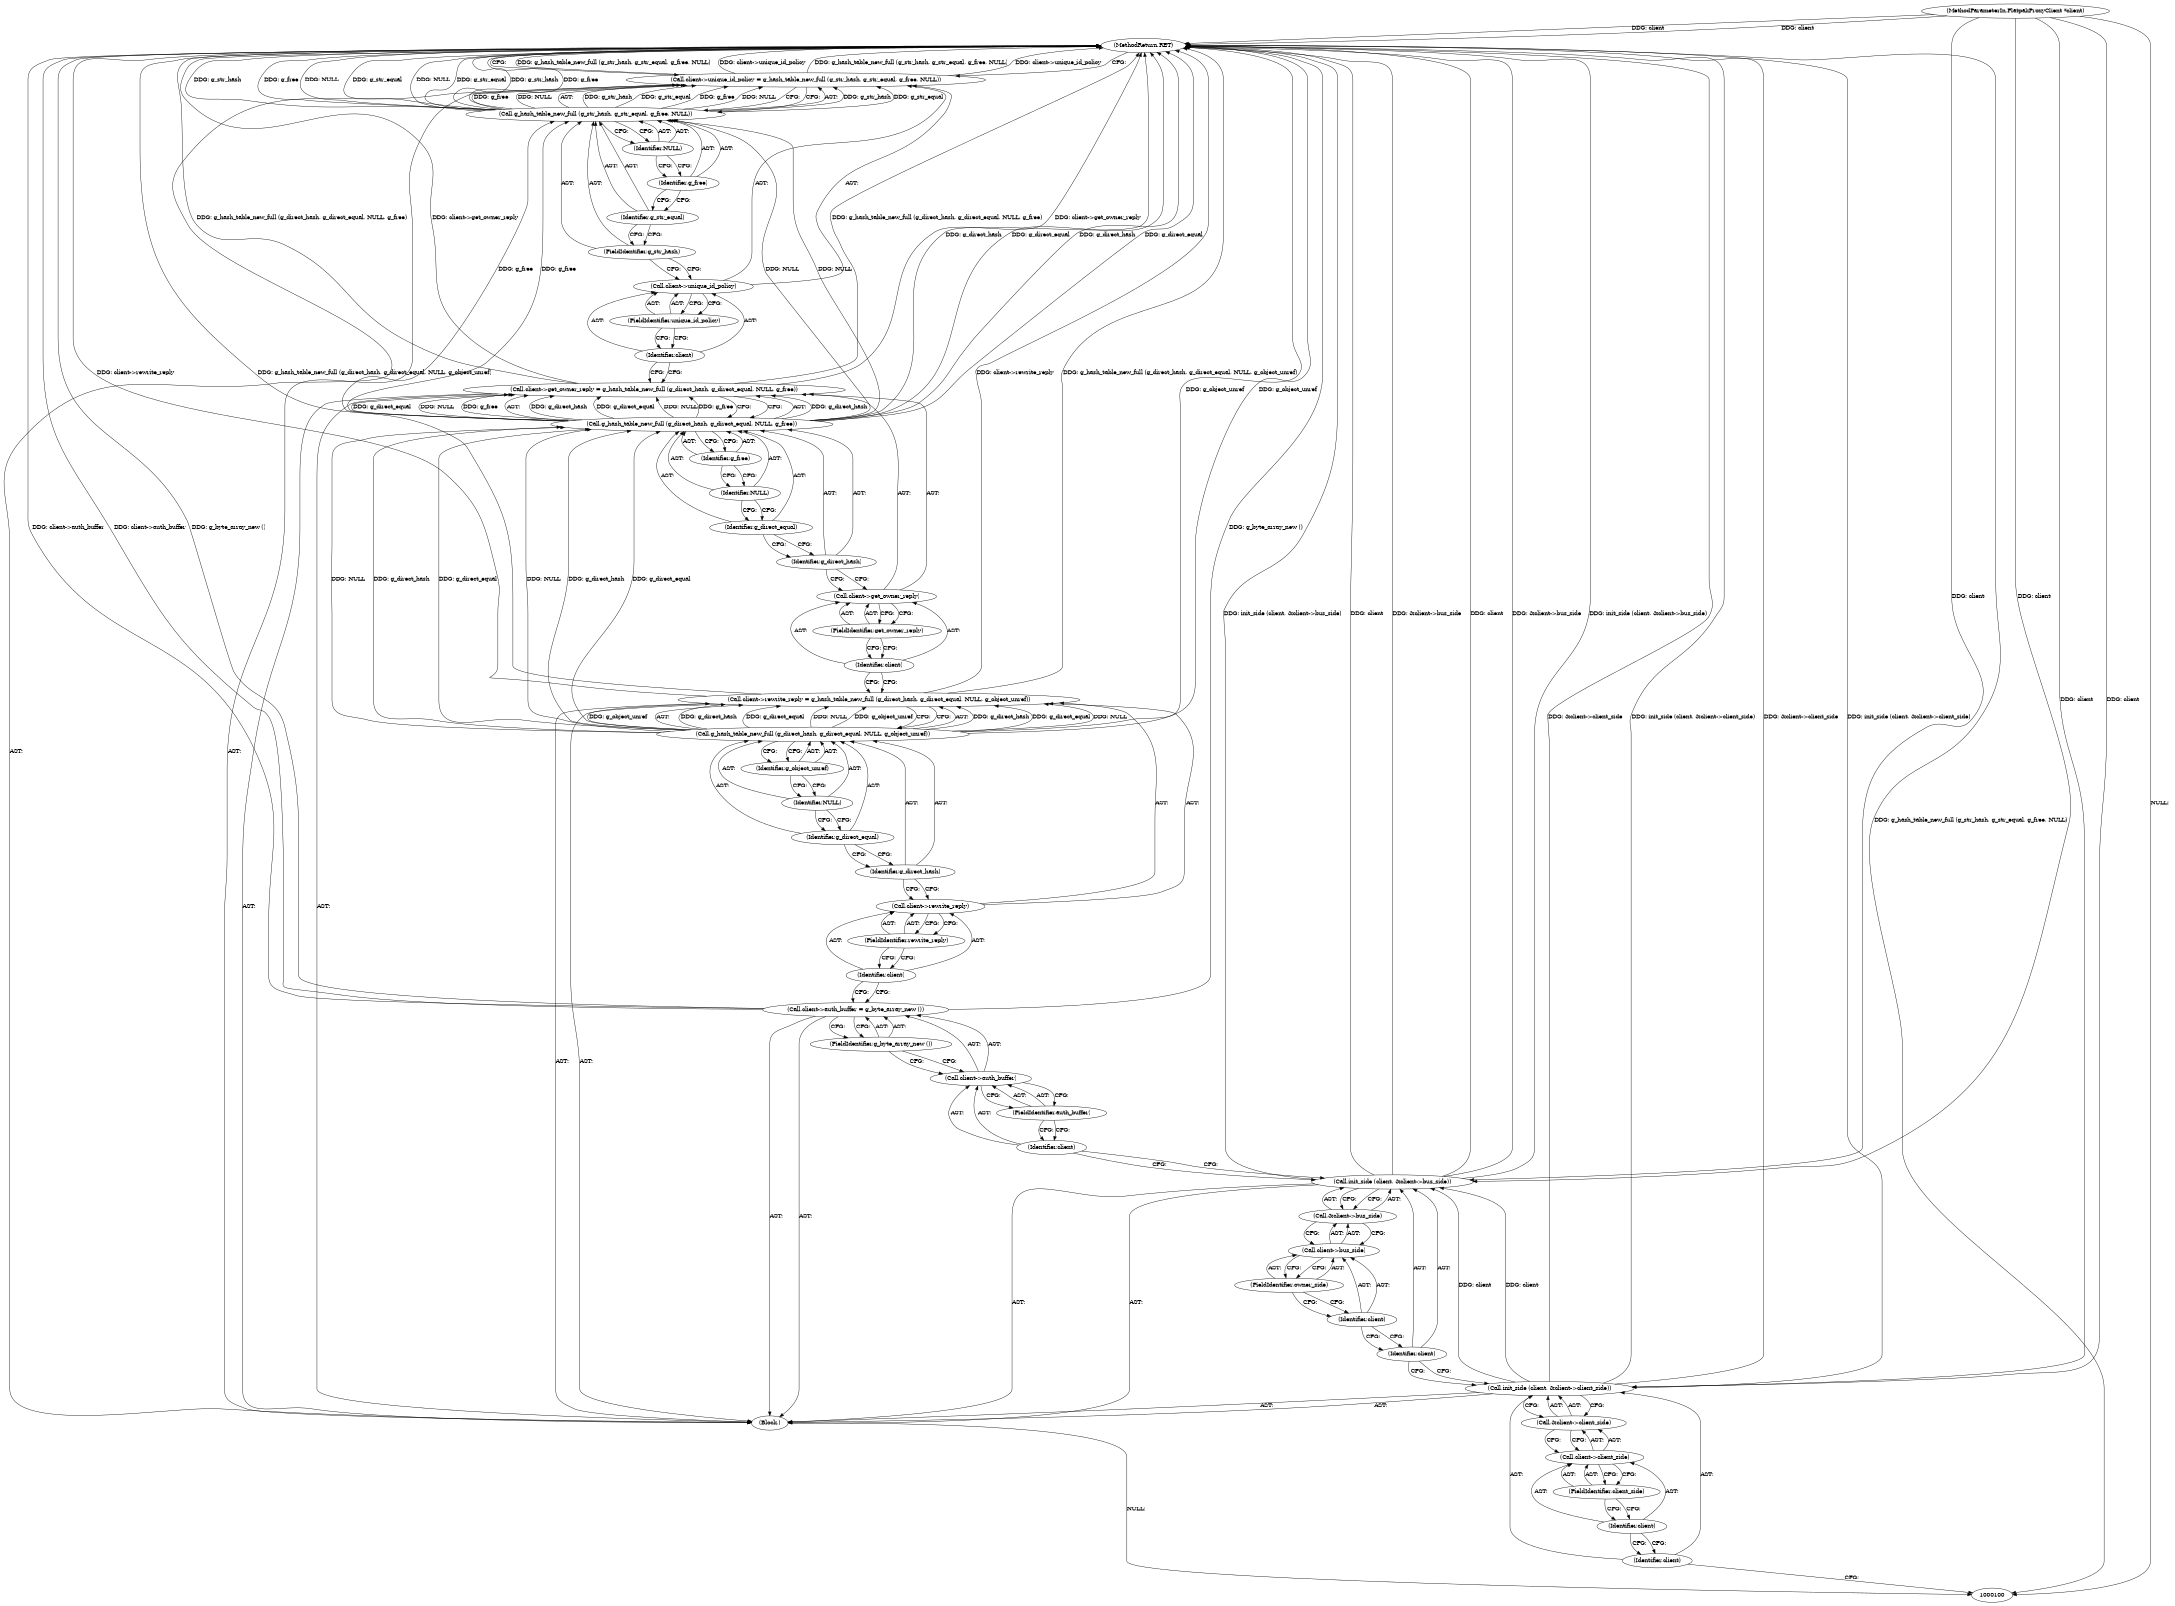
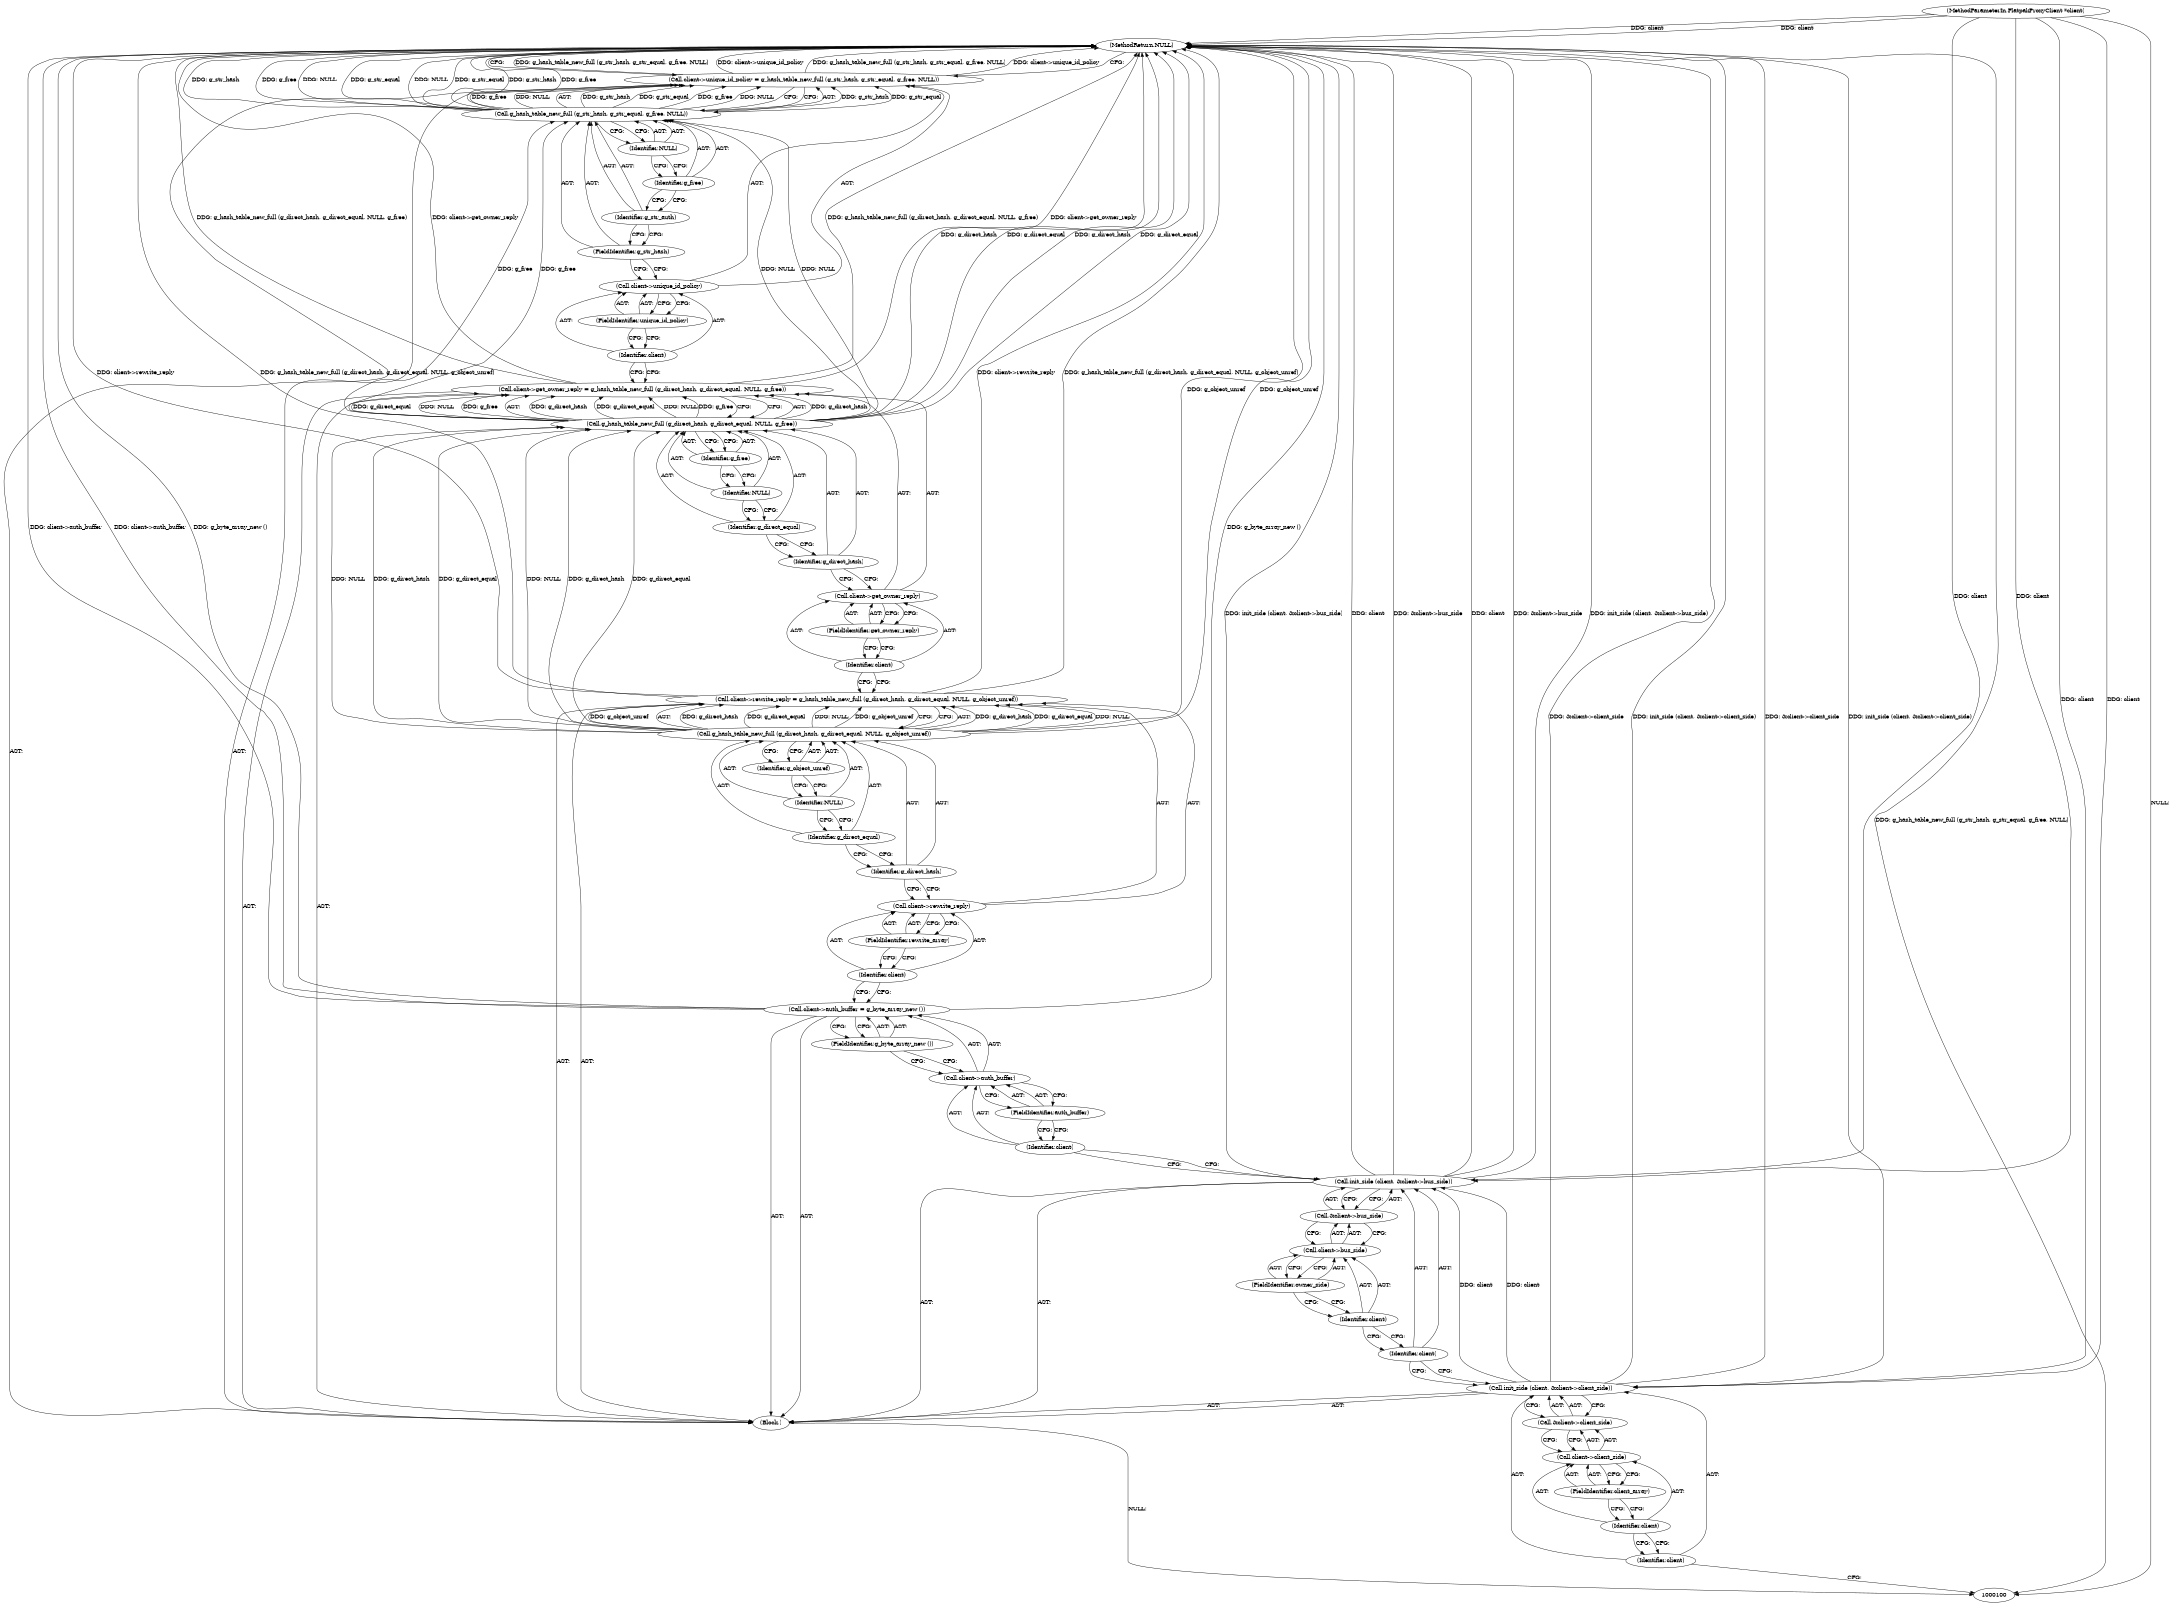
(1143, 46) -> (1141, 46)
(653, 218) -> (645, 218)
(906, 941) -> (908, 941)
(1607, 1492) -> (1610, 1492)
